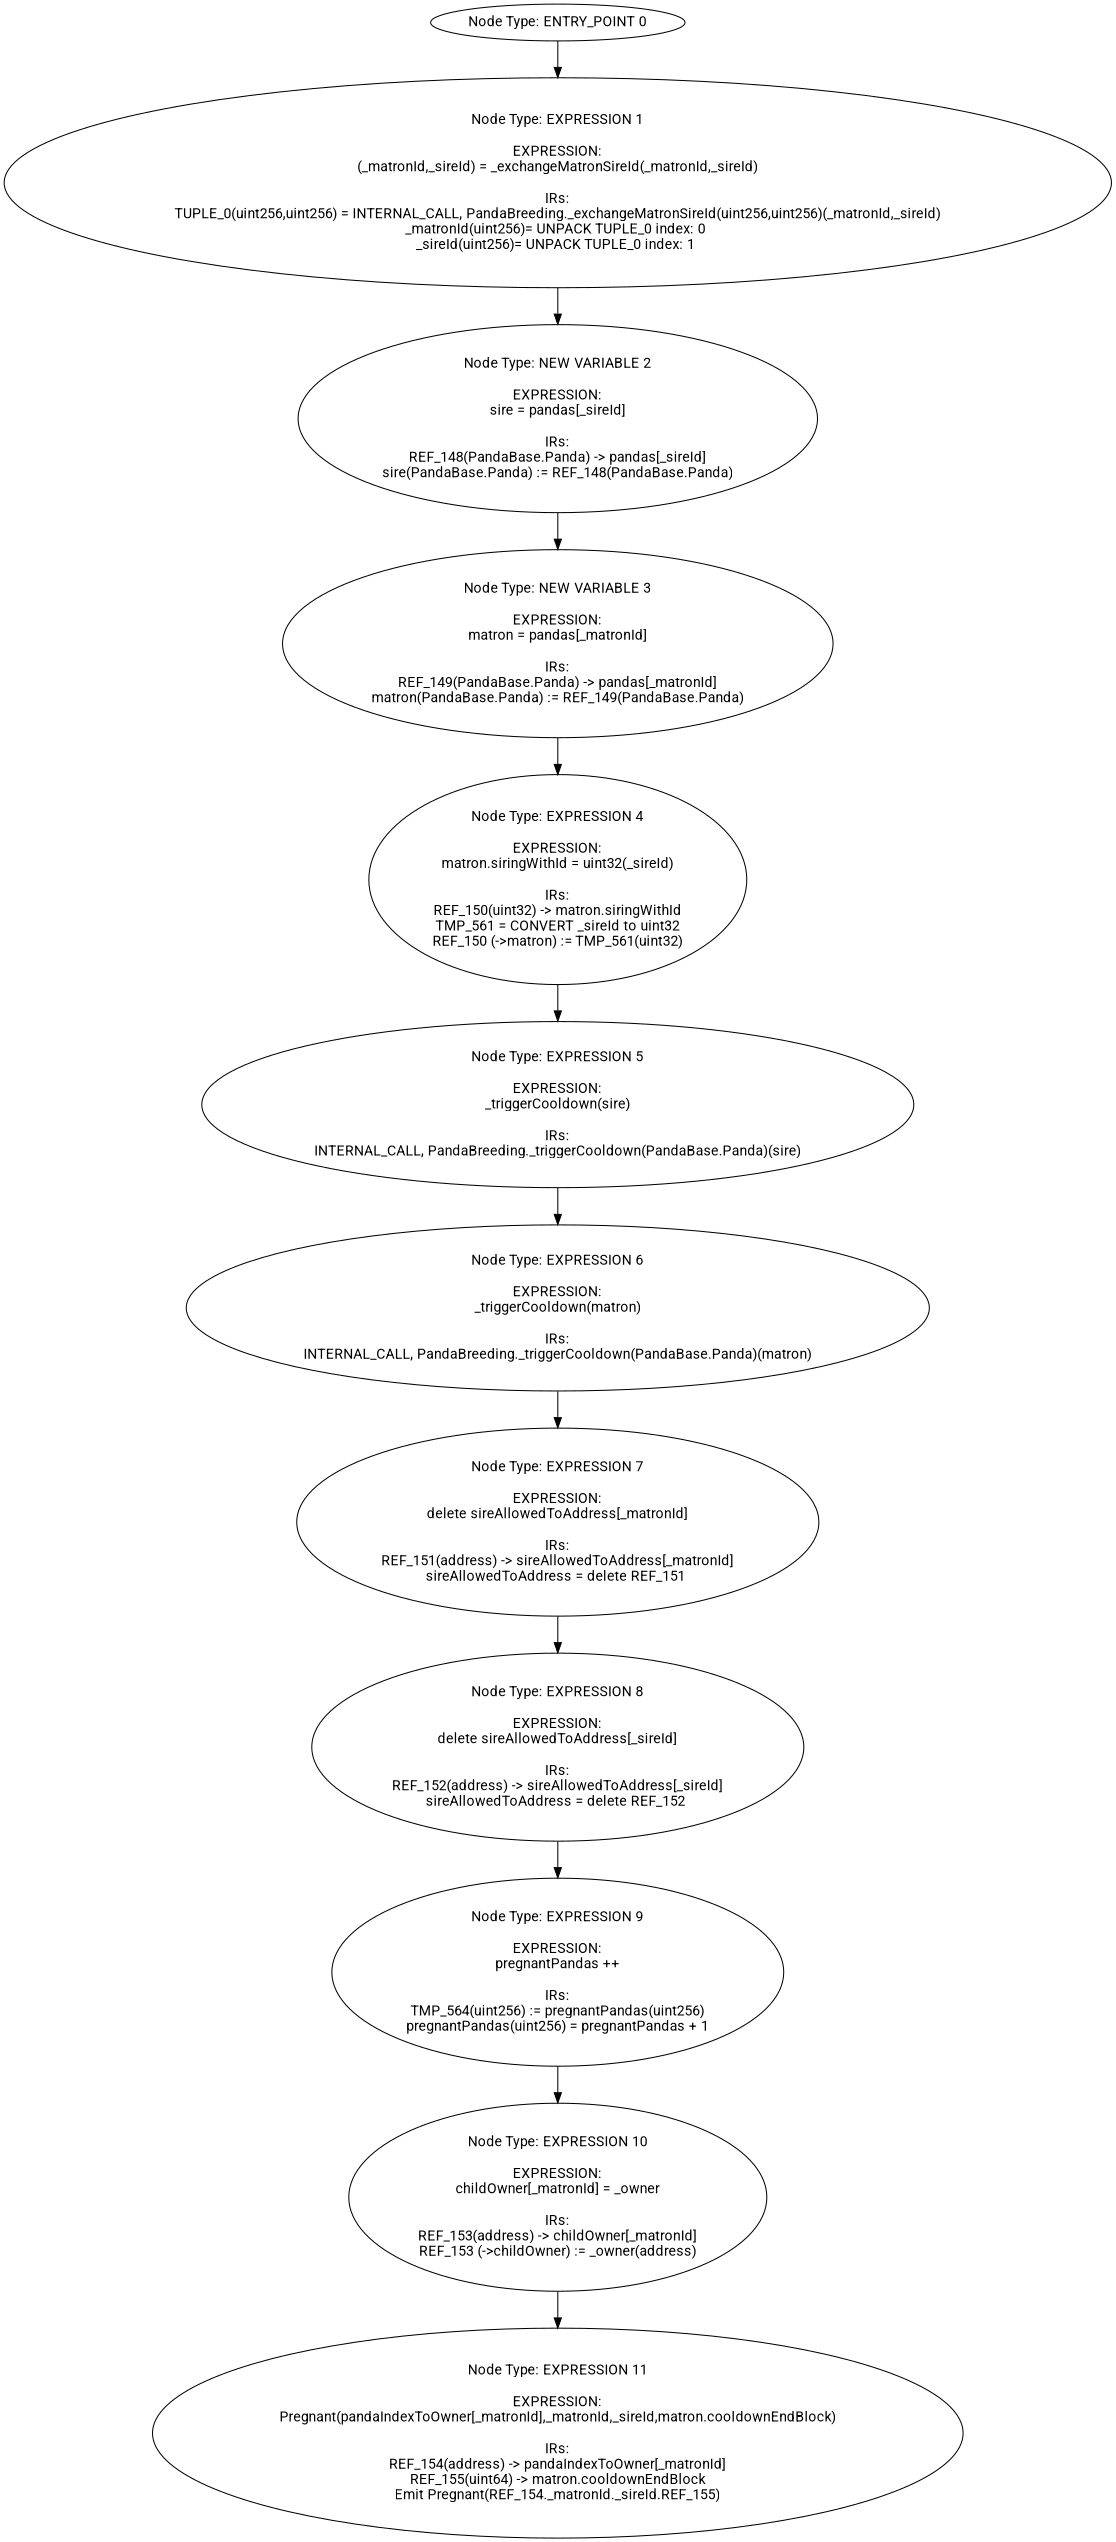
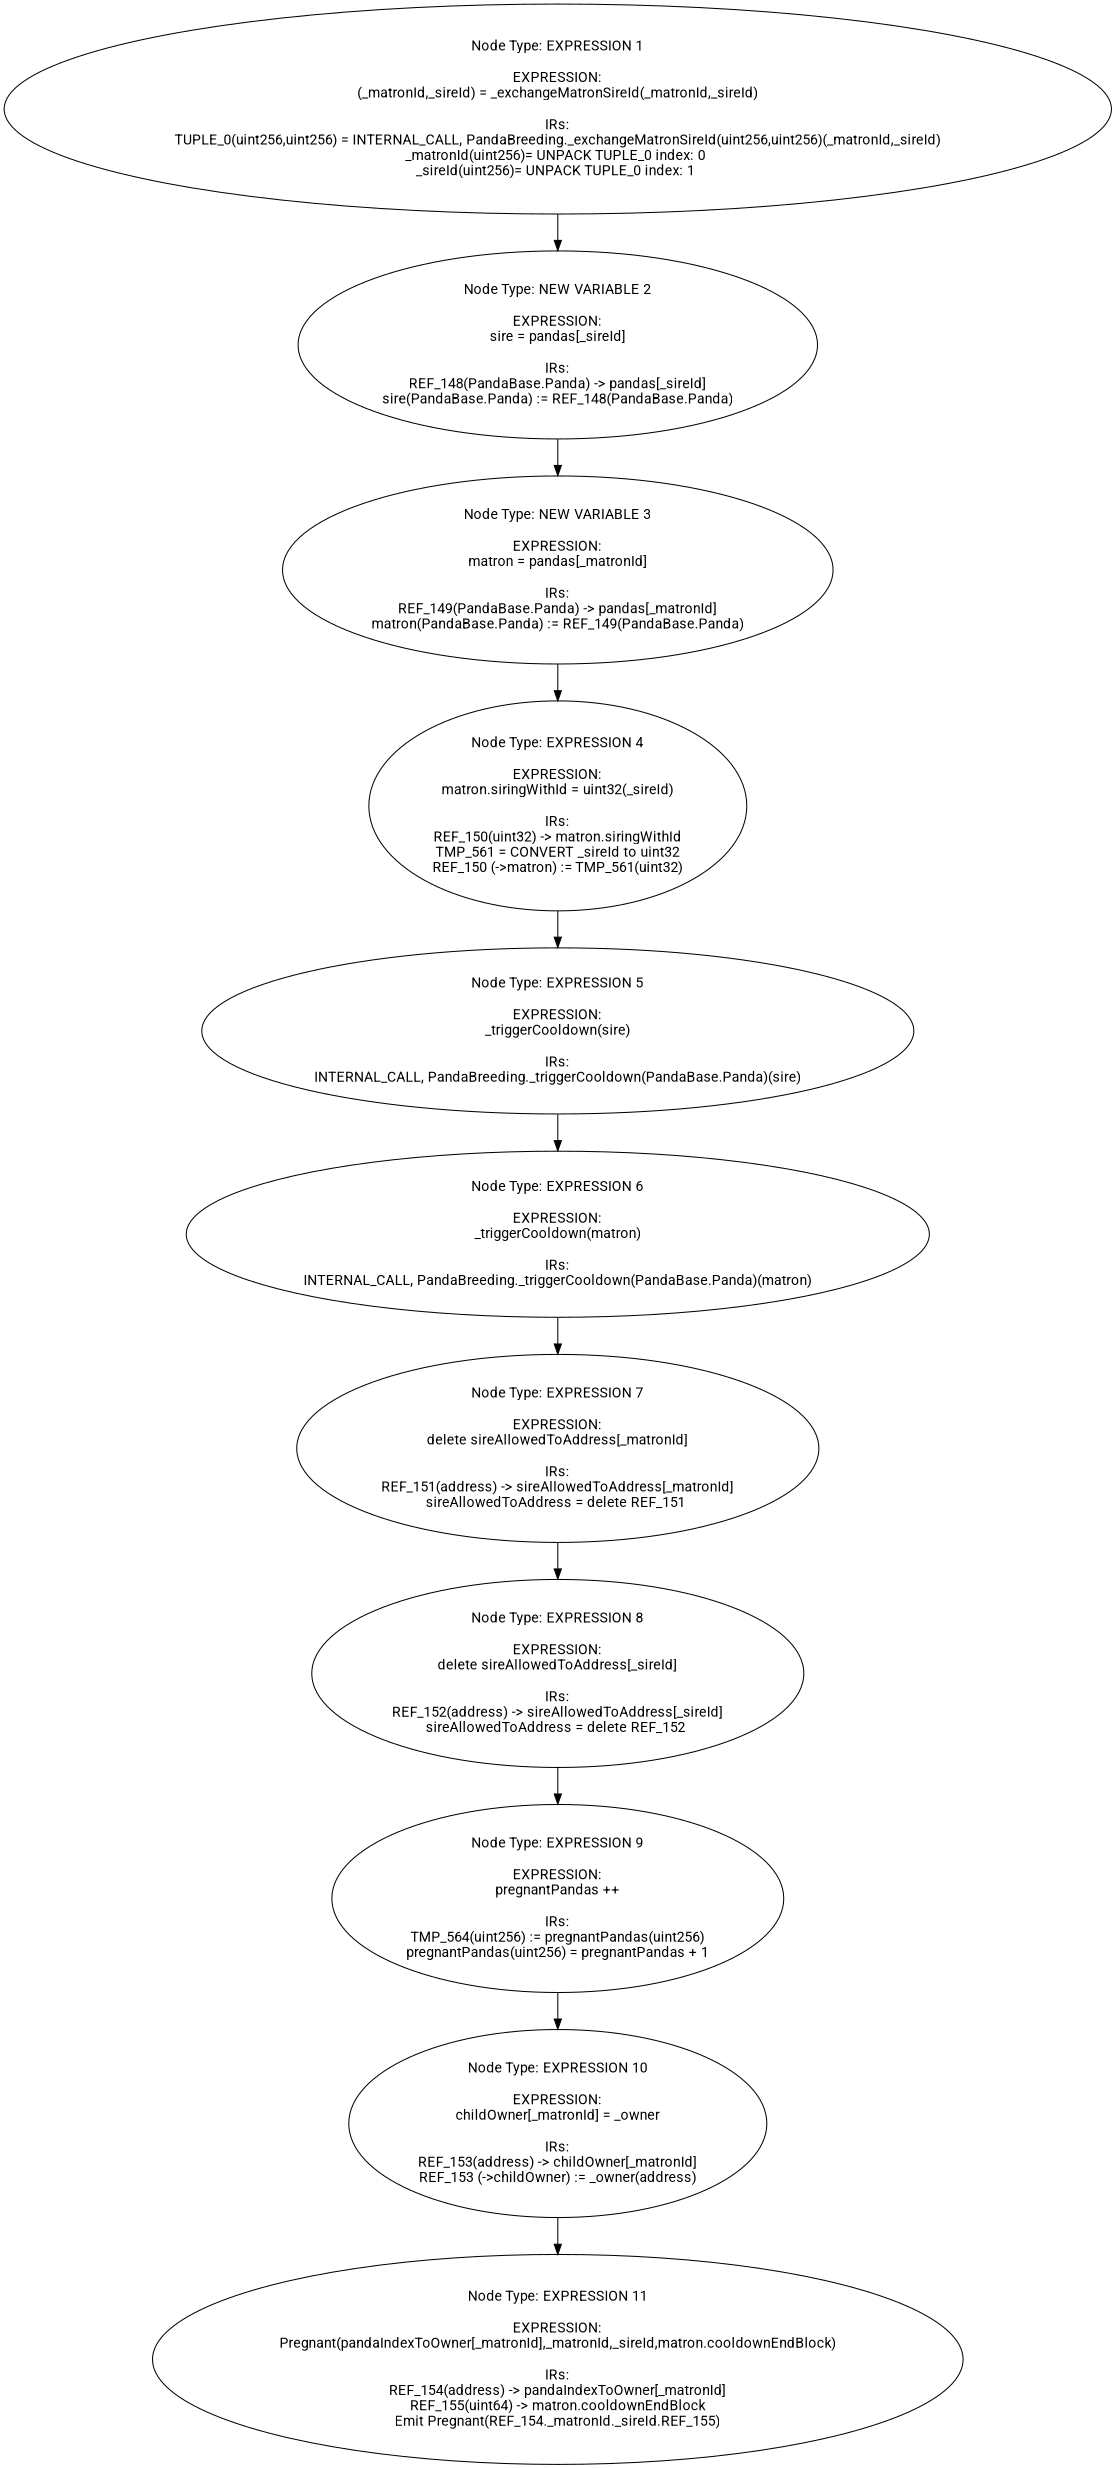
(558, 23) -> none
